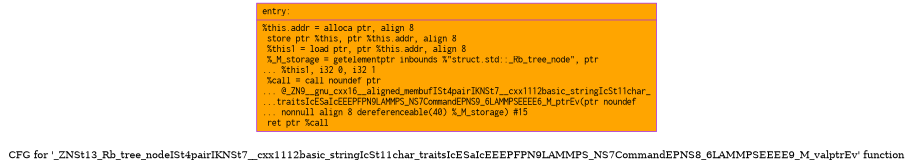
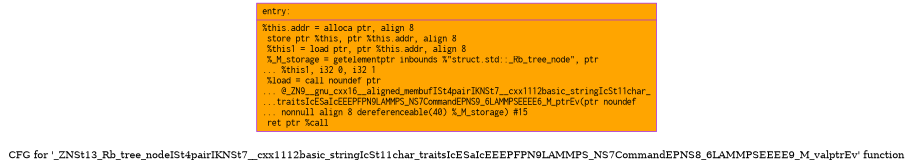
(322, 81) -> (322, 81)
